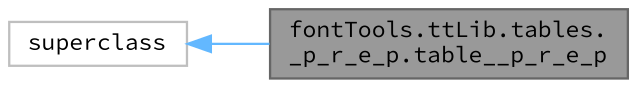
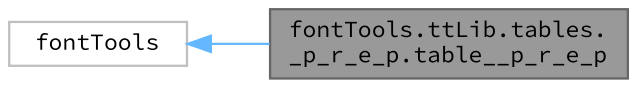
(98, 44) -> (98, 44)
